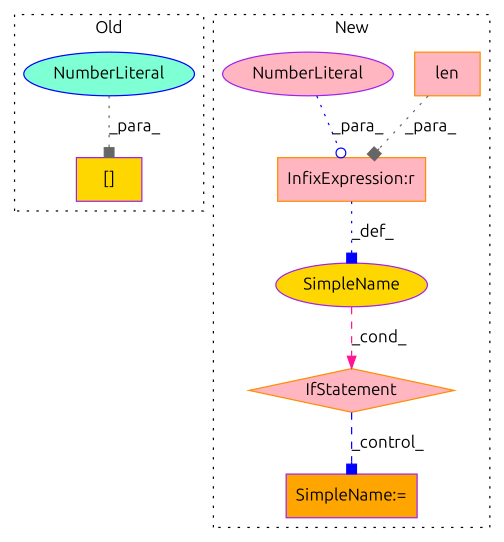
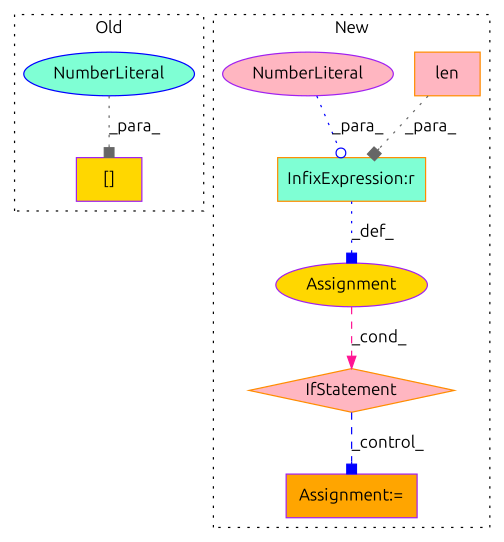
(352, 179) -> (352, 179)
(352, 285) -> (352, 285)
(352, 496) -> (352, 496)
